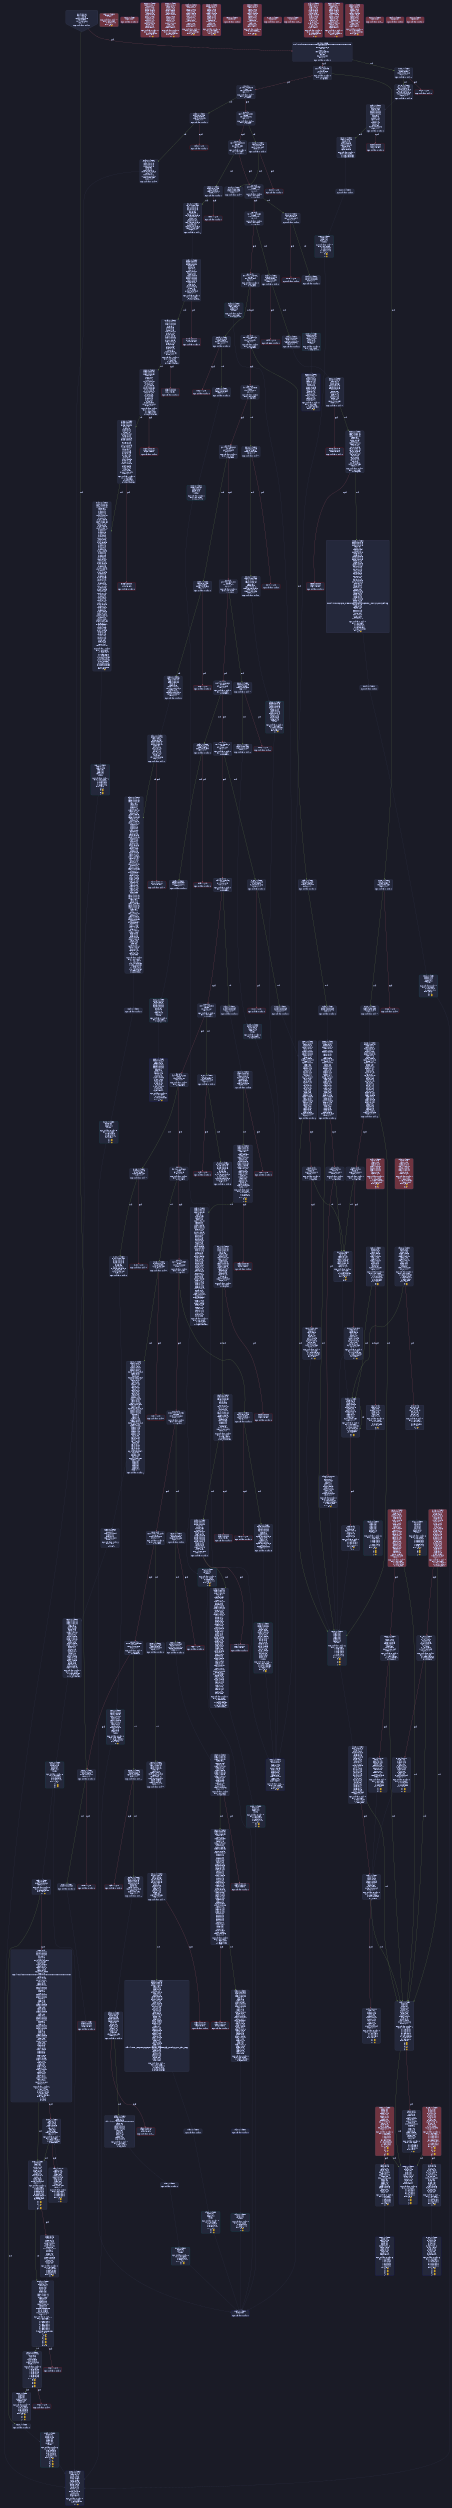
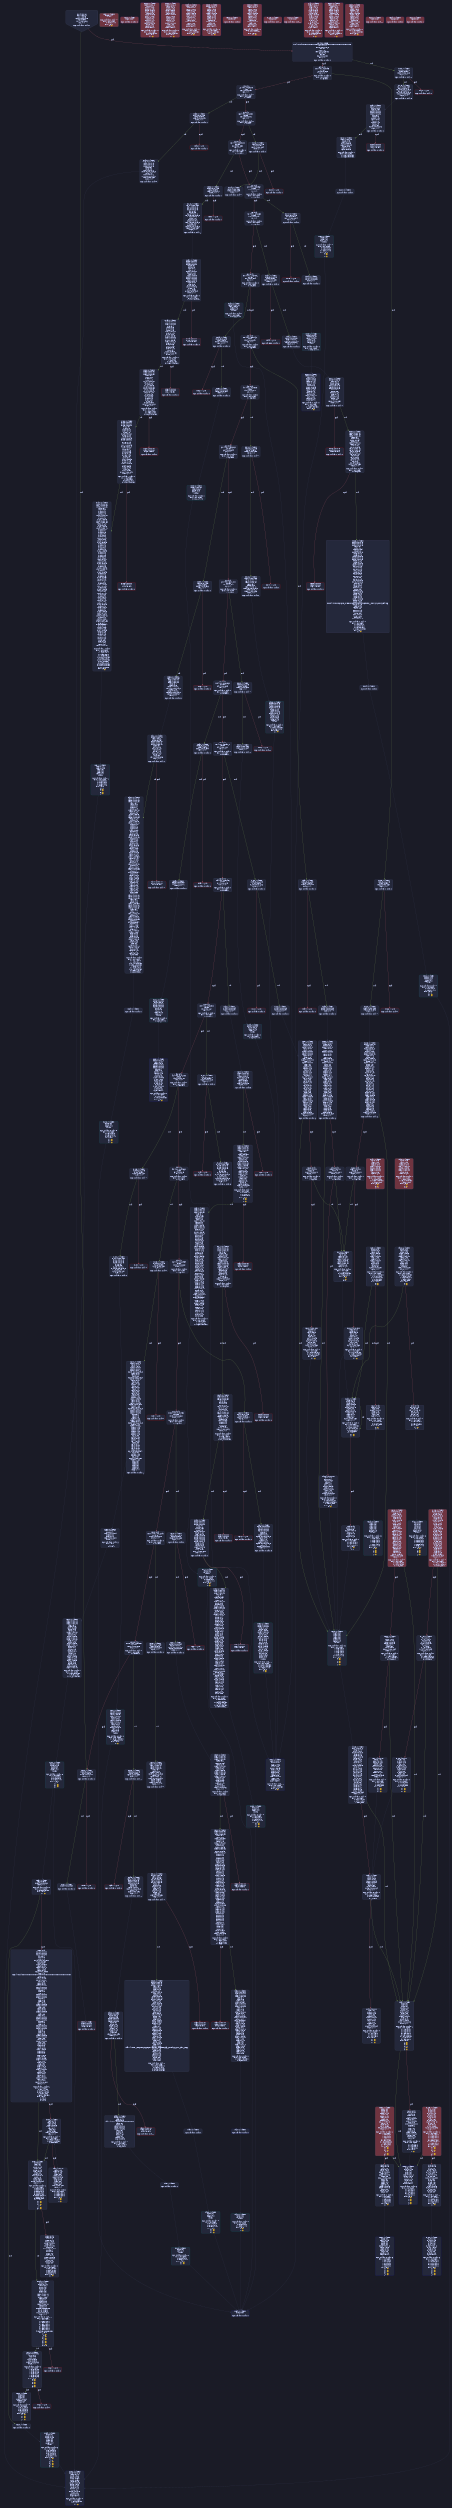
none -> (307, 1011)
